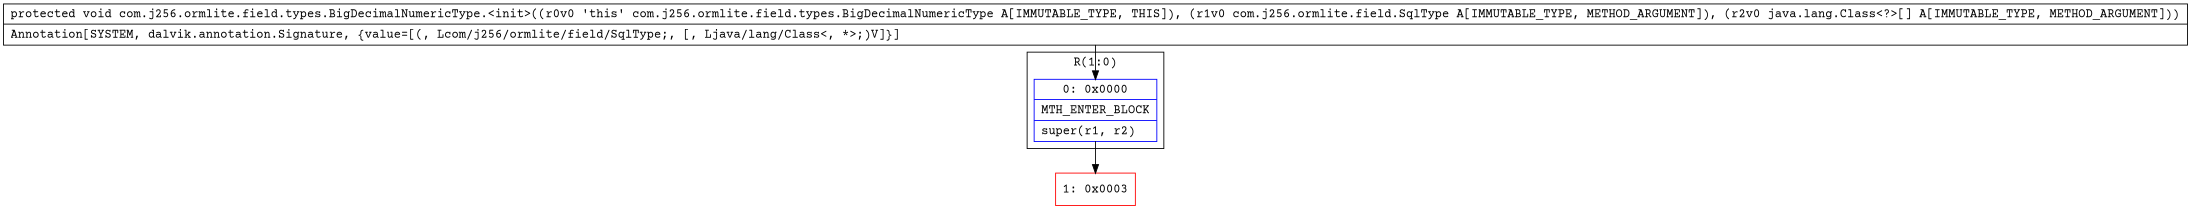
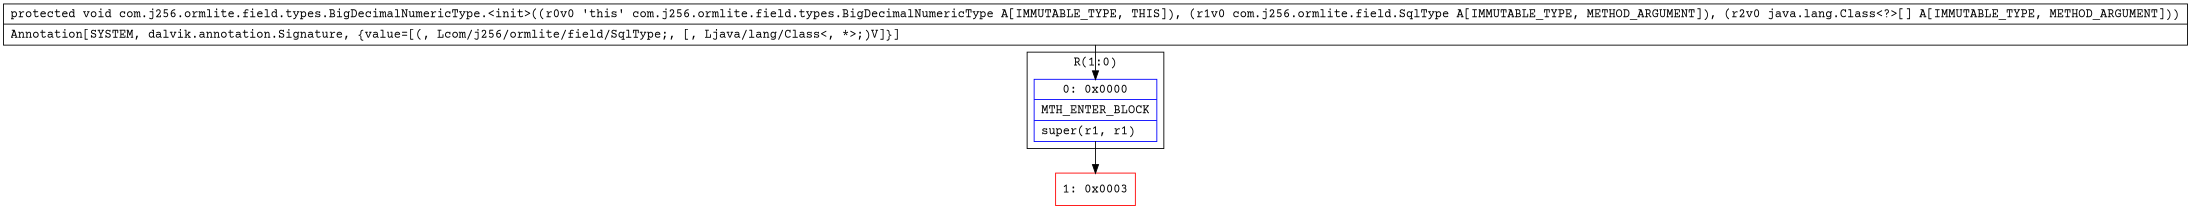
(1088, 131) -> (1088, 131)
